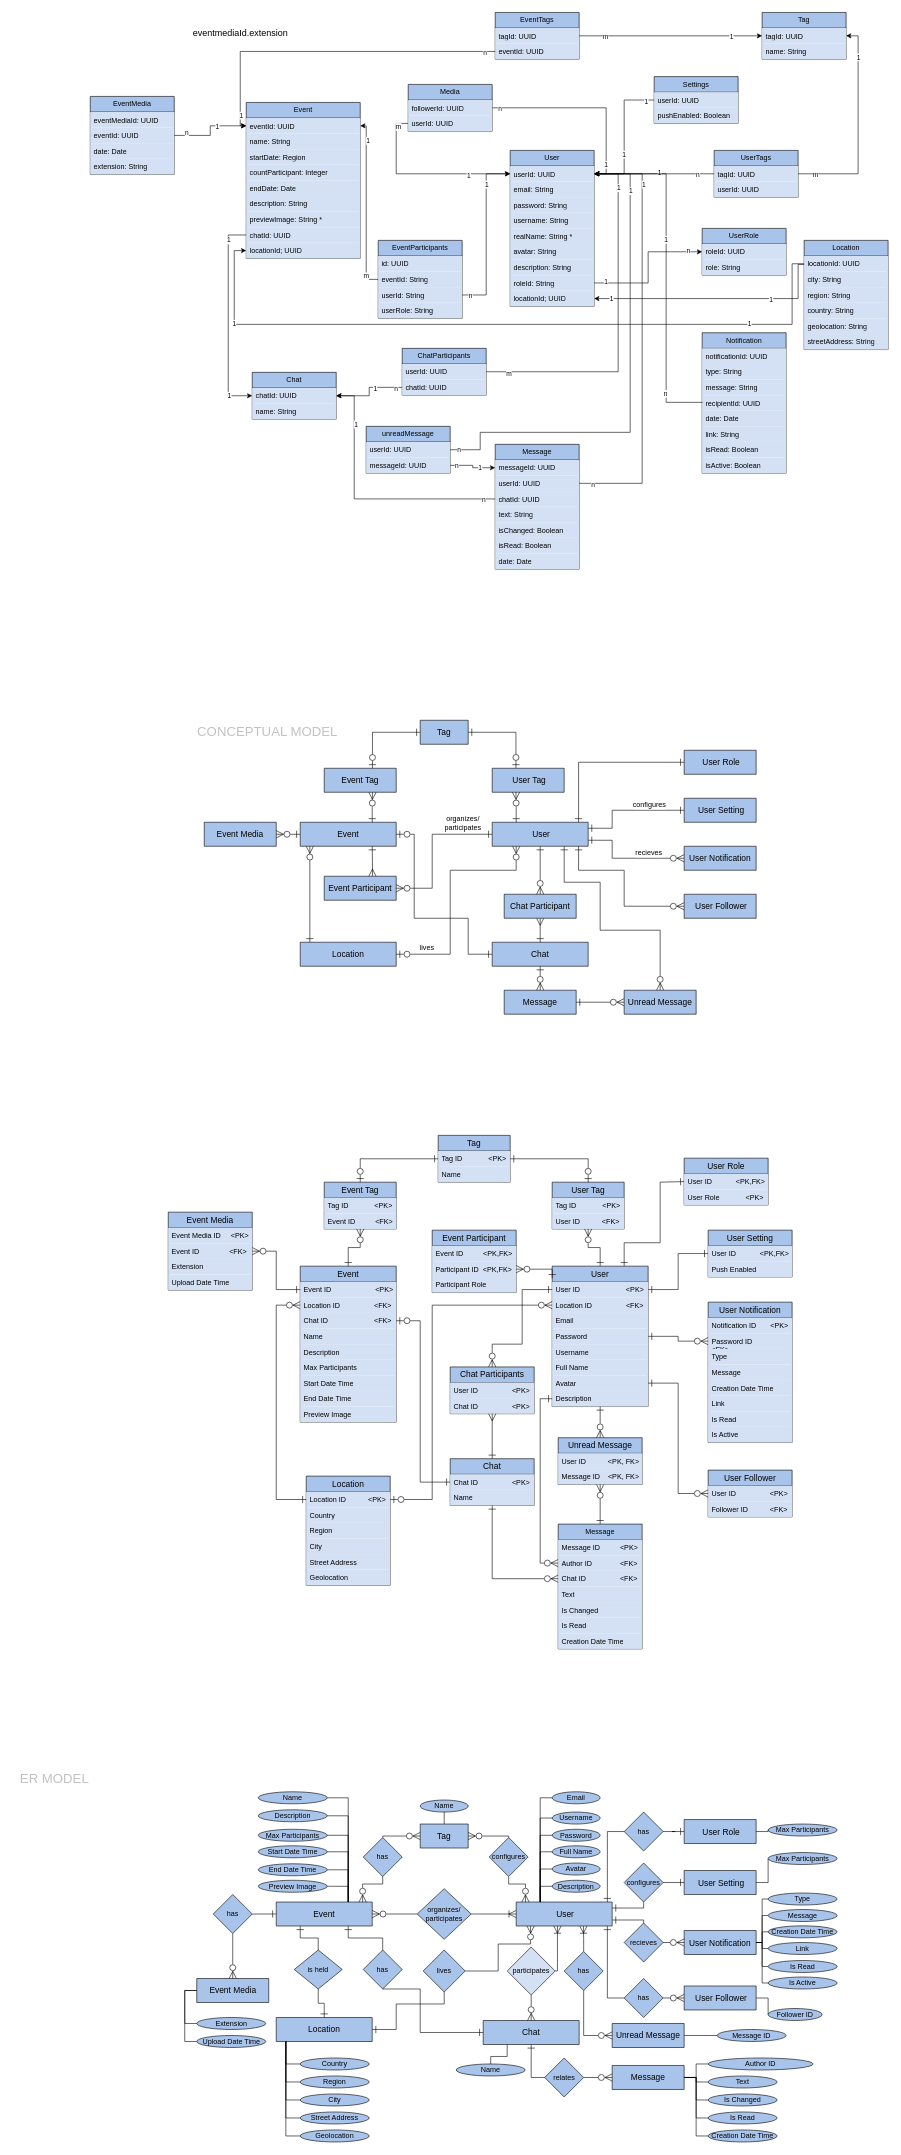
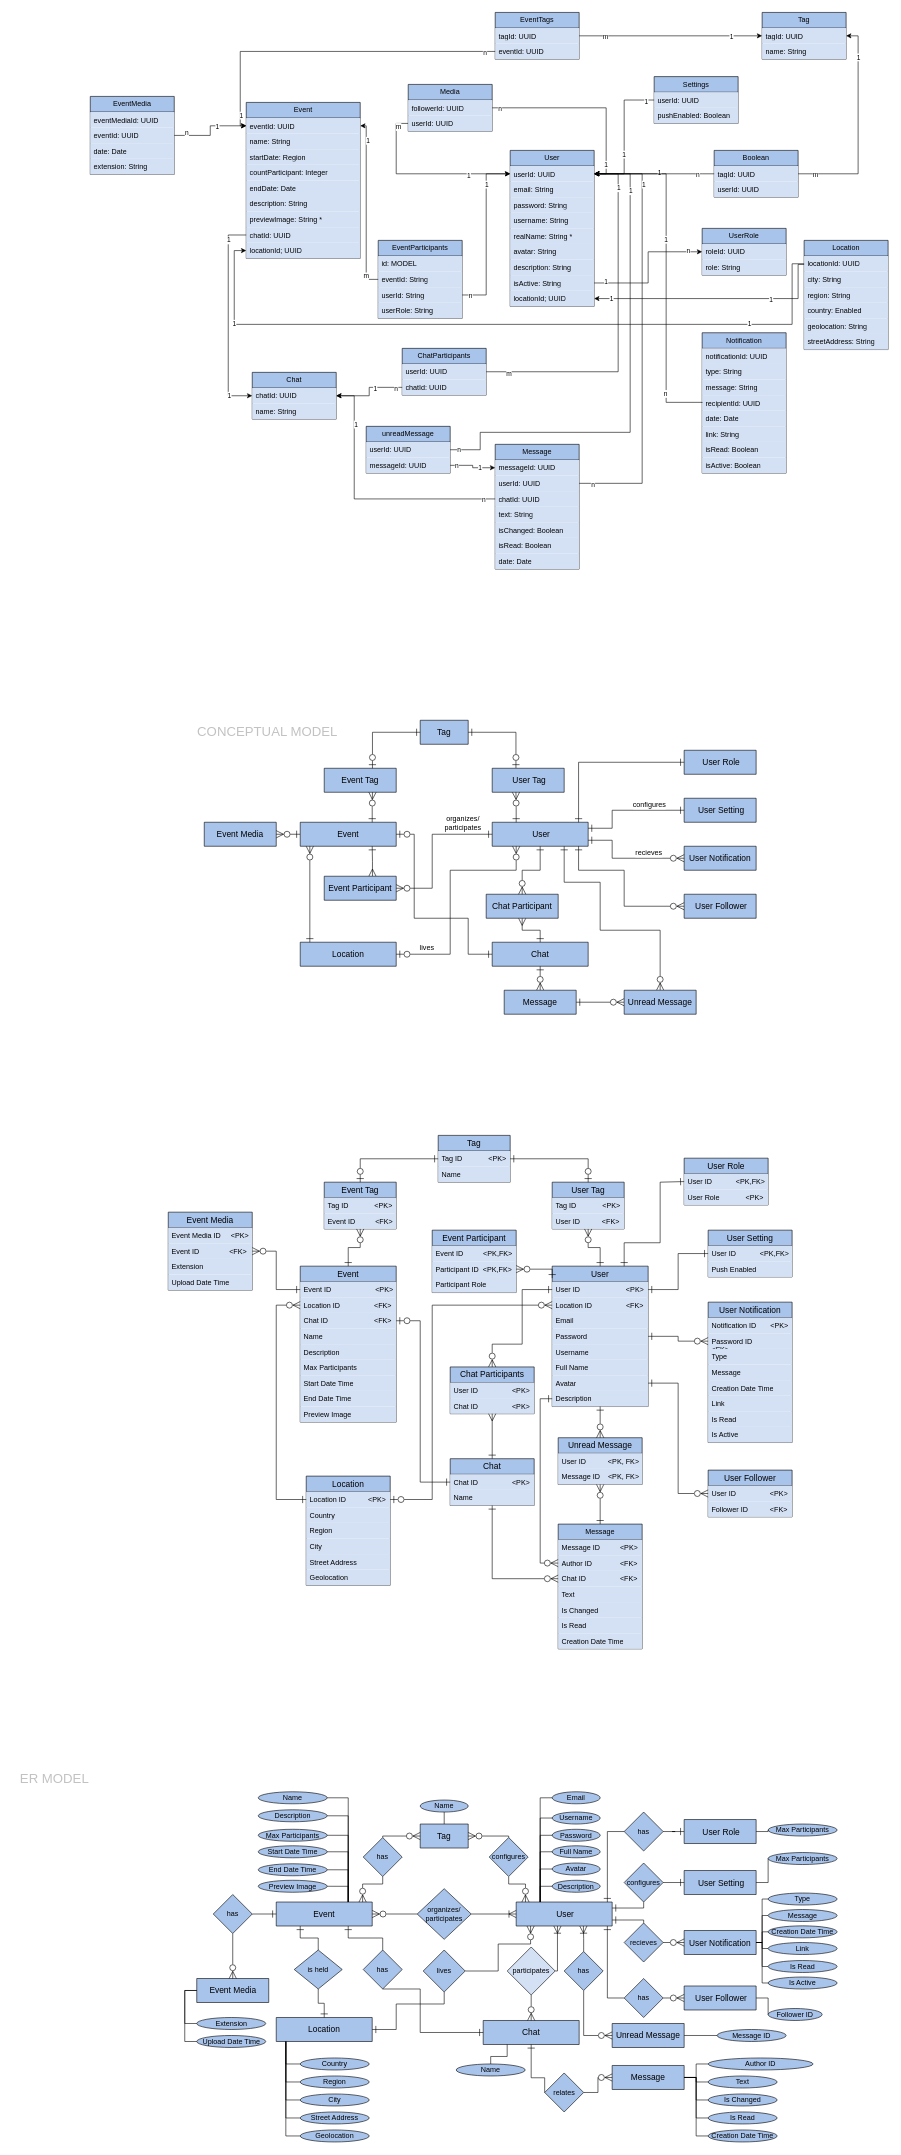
(240, 32) -> none
(756, 158) -> (756, 158)
(395, 264) -> (397, 264)
(538, 284) -> (541, 284)
(835, 311) -> (837, 311)
(540, 906) -> (522, 906)
(564, 2078) -> (564, 2093)
